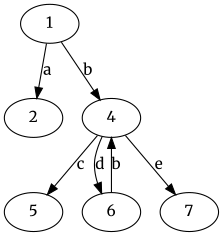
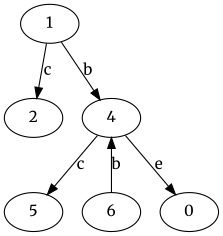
(48, 71) -> (48, 71)
(95, 160) -> none
(189, 212) -> (189, 212)
